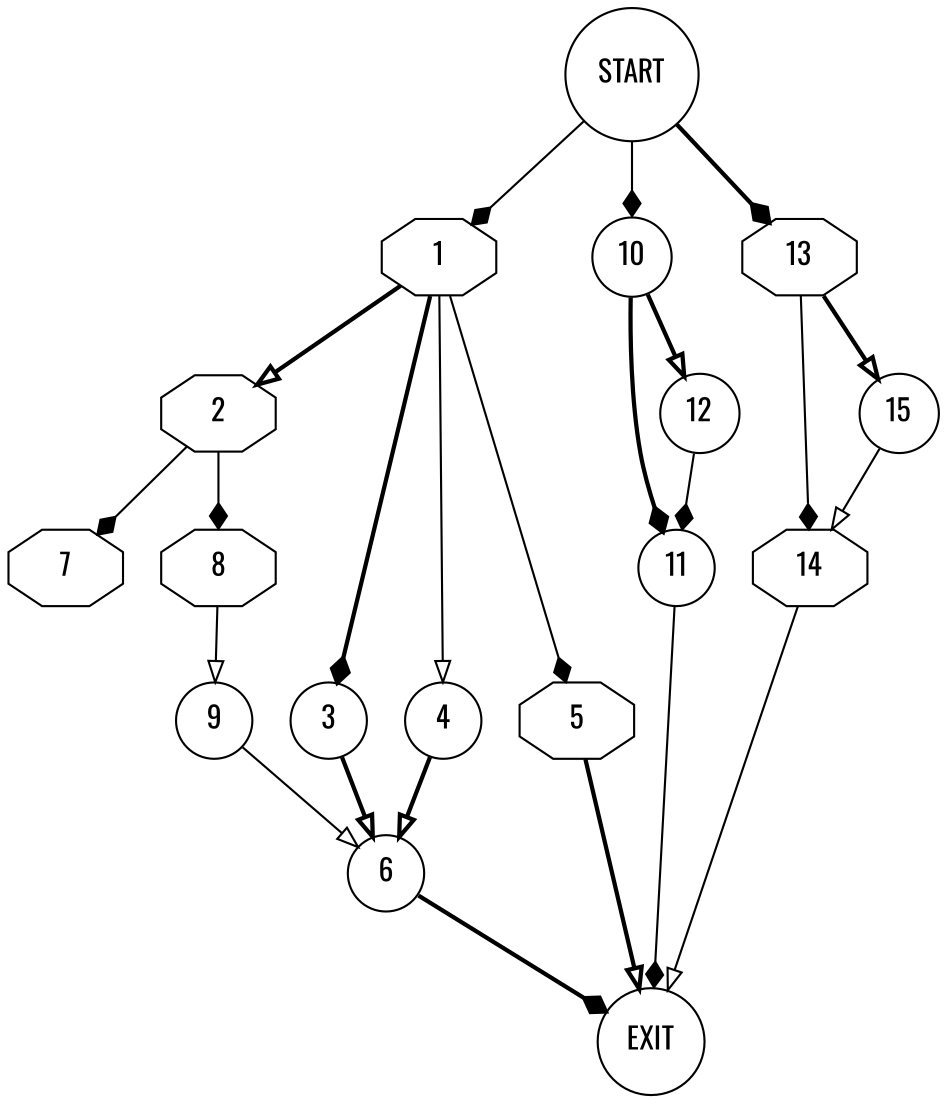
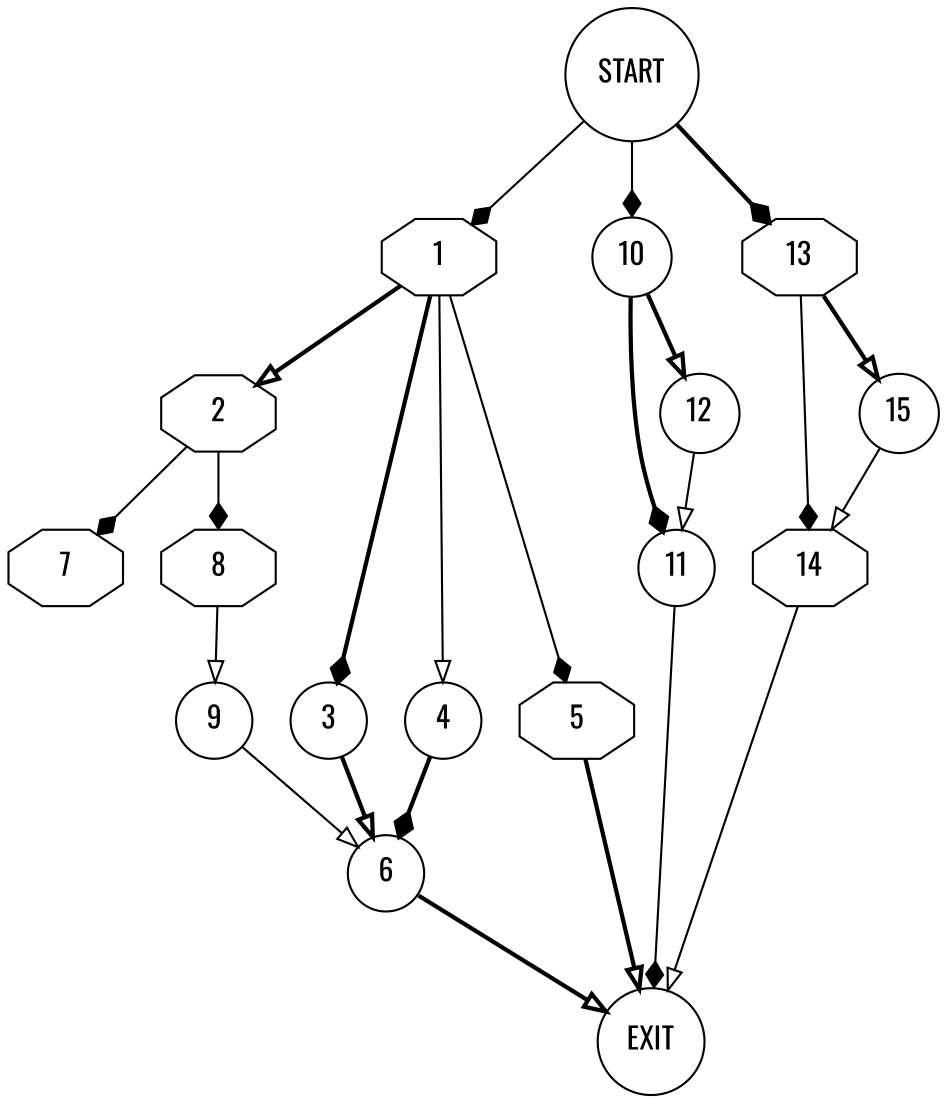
(690, 479) -> (690, 481)
(418, 787) -> (419, 785)
(501, 947) -> (503, 948)
